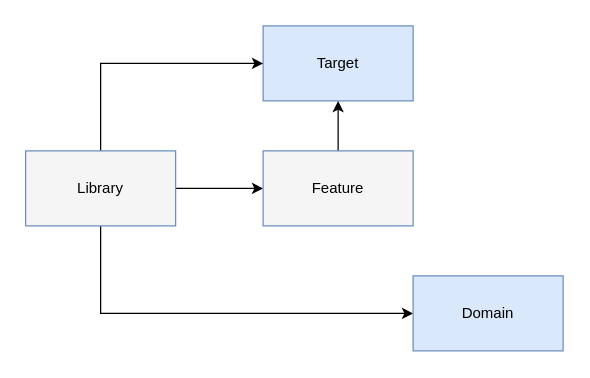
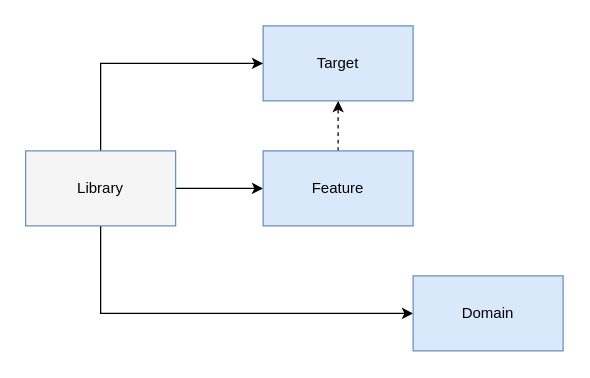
(338, 130) -> (338, 130)
(338, 188) -> (338, 188)
